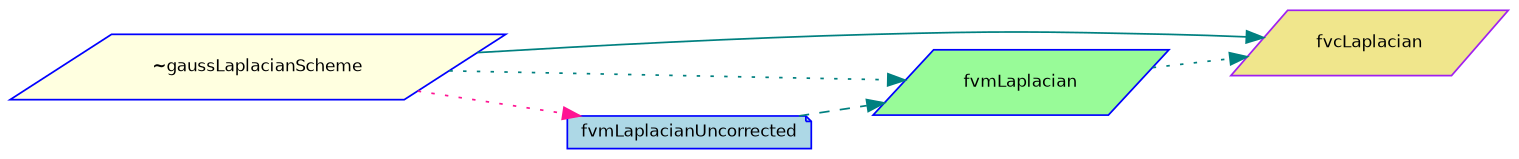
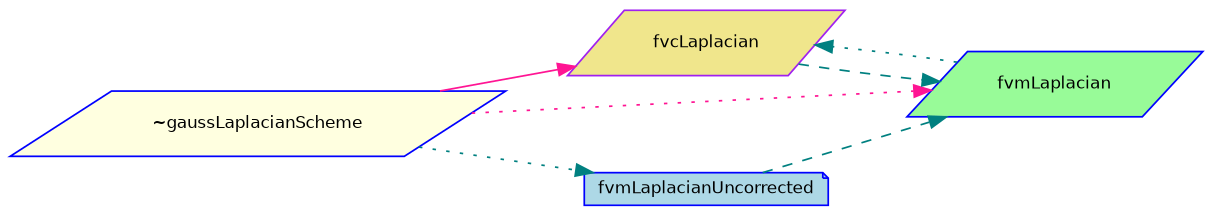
(862, 35) -> (499, 80)
none -> (860, 73)
(668, 75) -> (693, 102)
(490, 102) -> (497, 159)
